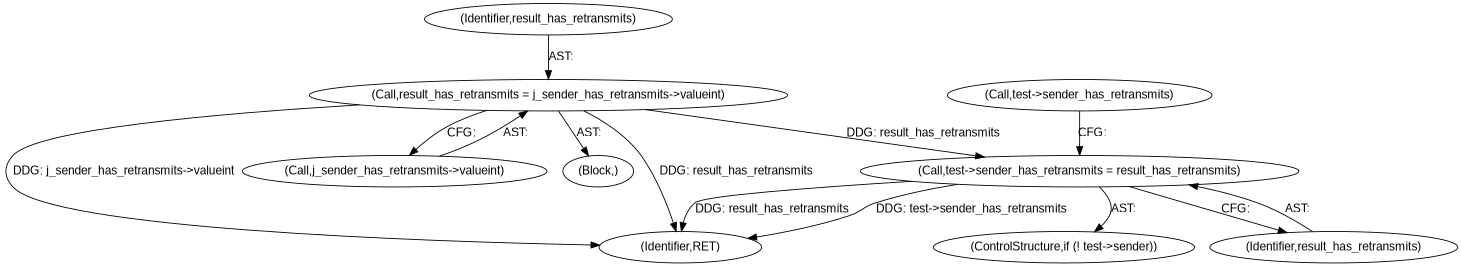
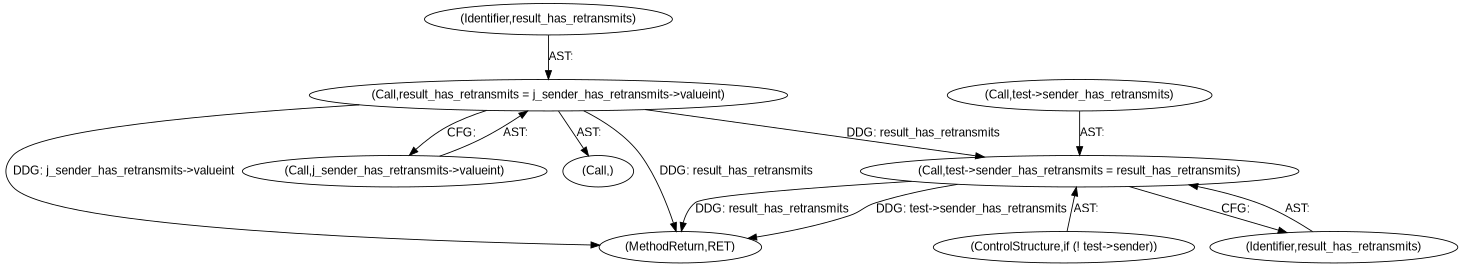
(1094, 133) -> (1094, 133)
(598, 171) -> (598, 171)
(1111, 206) -> (1071, 214)
(680, 247) -> (680, 247)
